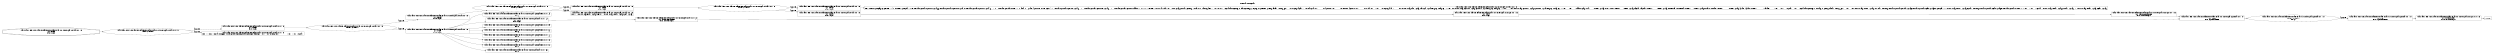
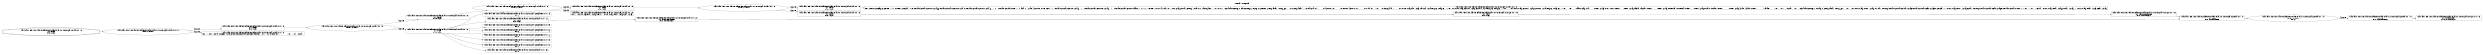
(2488, 18) -> none
